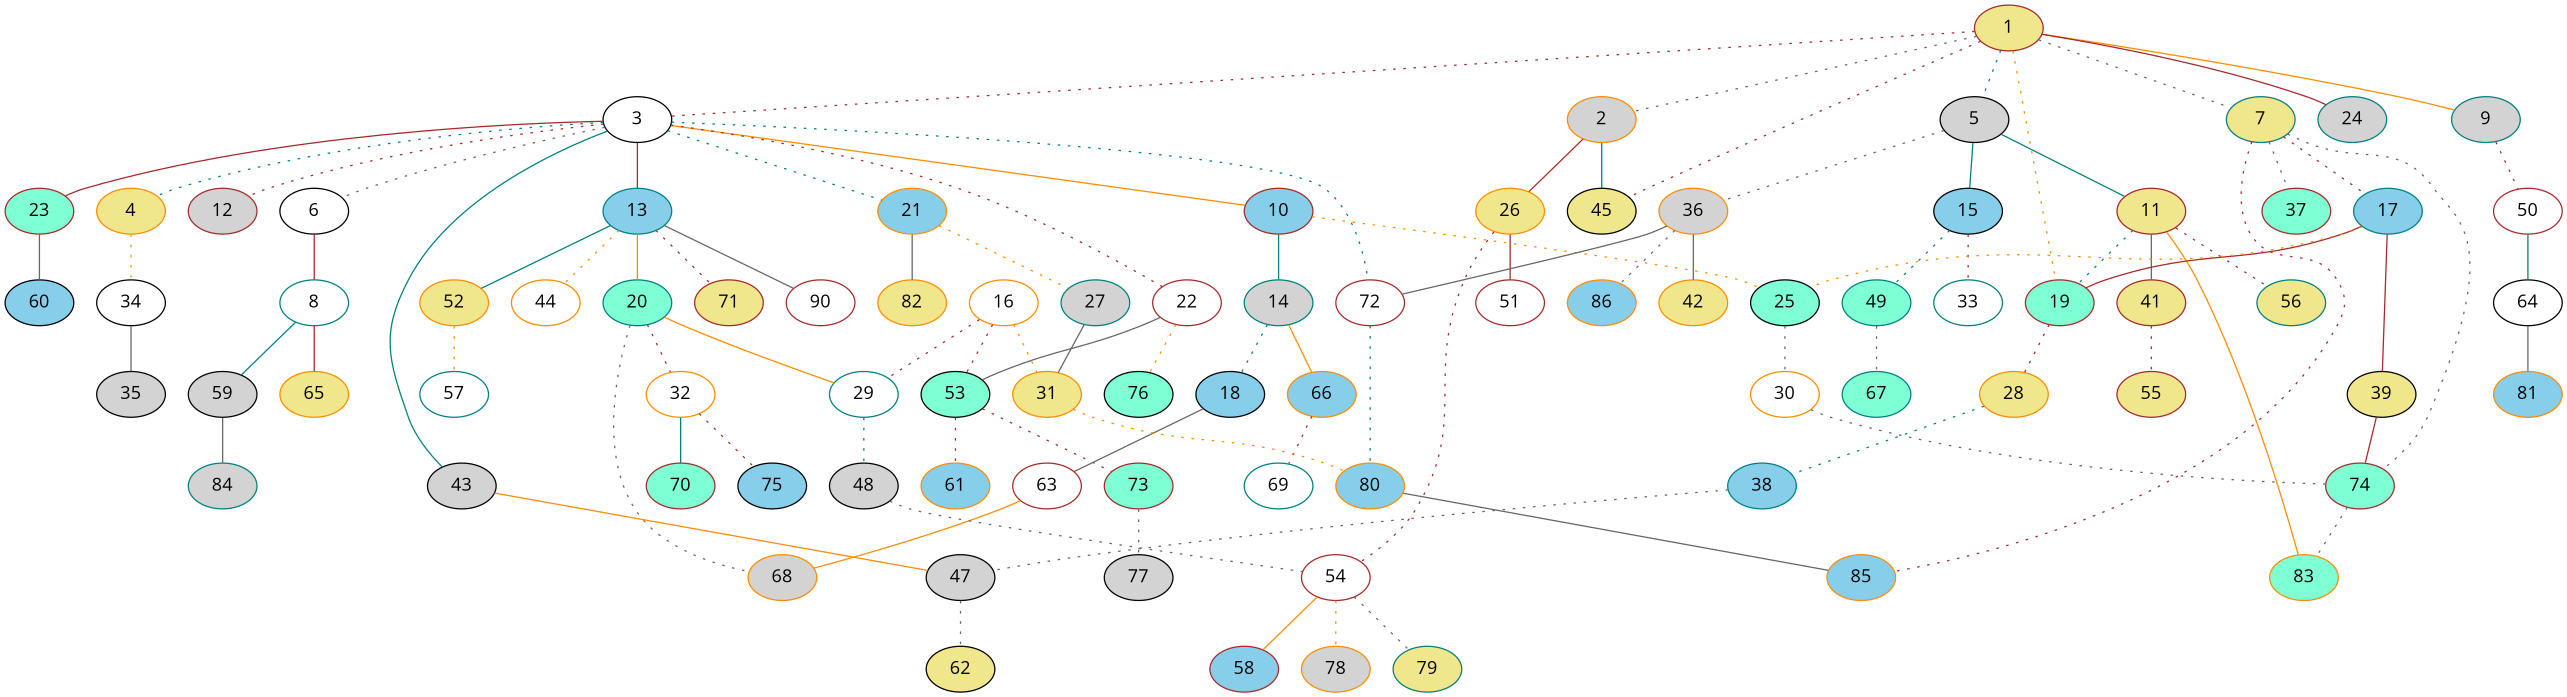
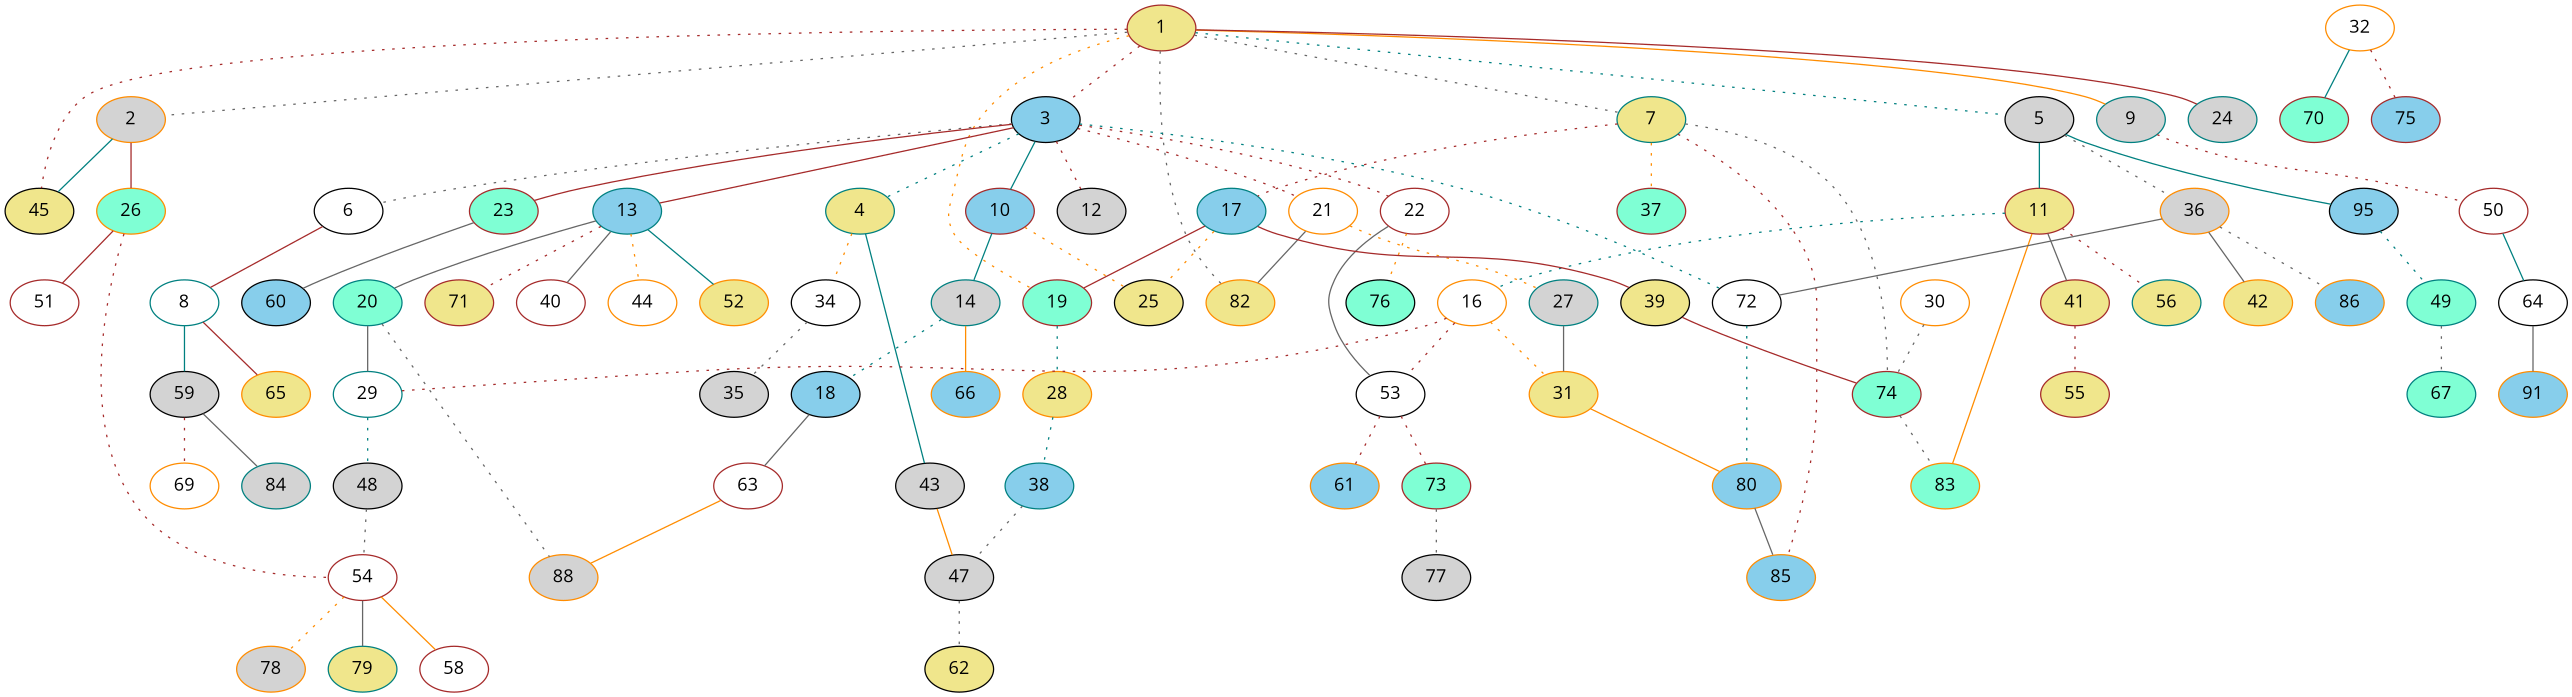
(637, 120) -> (1046, 120)
(775, 165) -> (1188, 159)
(958, 165) -> (1023, 165)
(2279, 165) -> (1651, 166)
none -> (1168, 174)
(131, 211) -> (860, 211)
(223, 211) -> (1092, 211)
(912, 211) -> (1323, 211)
(1510, 211) -> (131, 211)
(1968, 211) -> (2364, 211)
(2112, 250) -> (1749, 234)
(637, 257) -> (494, 251)
(422, 259) -> (892, 337)
(821, 303) -> (551, 303)
(1370, 303) -> (1747, 303)
(1785, 303) -> (1149, 303)
(1968, 303) -> none
(659, 348) -> none
(131, 349) -> (780, 348)
(1785, 349) -> none
(2037, 349) -> (1057, 349)
(749, 352) -> (368, 349)
(454, 394) -> none
(955, 394) -> (1391, 394)
(2528, 394) -> (2533, 394)
(1209, 440) -> (1655, 440)
(1300, 440) -> (184, 440)
(772, 486) -> (2406, 120)
(1279, 486) -> (184, 486)
(782, 578) -> (564, 578)
(1381, 623) -> (363, 624)
(1244, 669) -> (454, 669)
